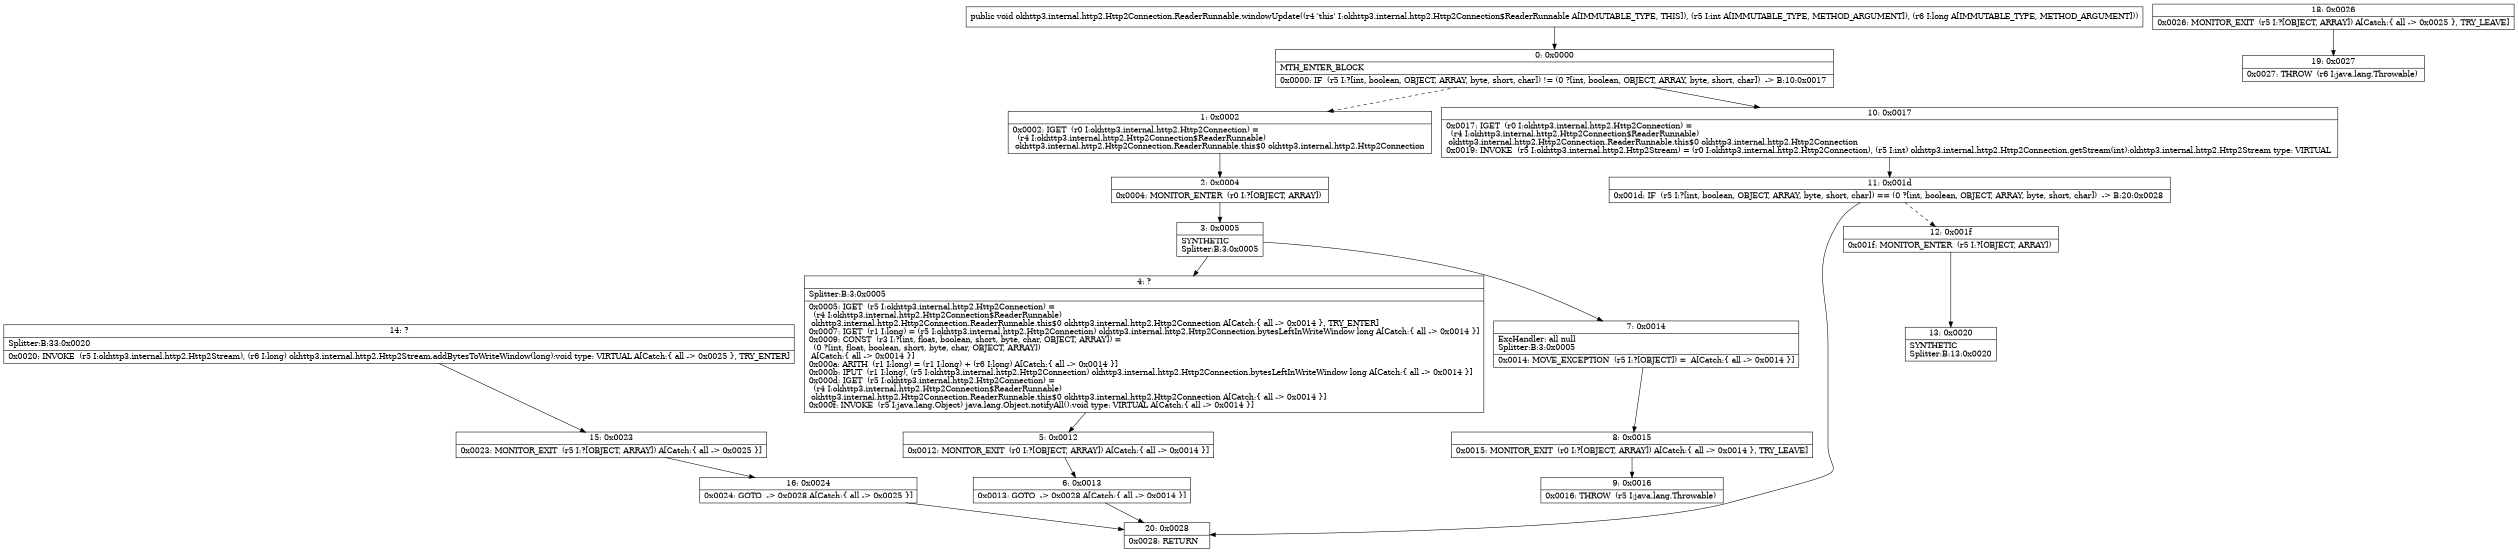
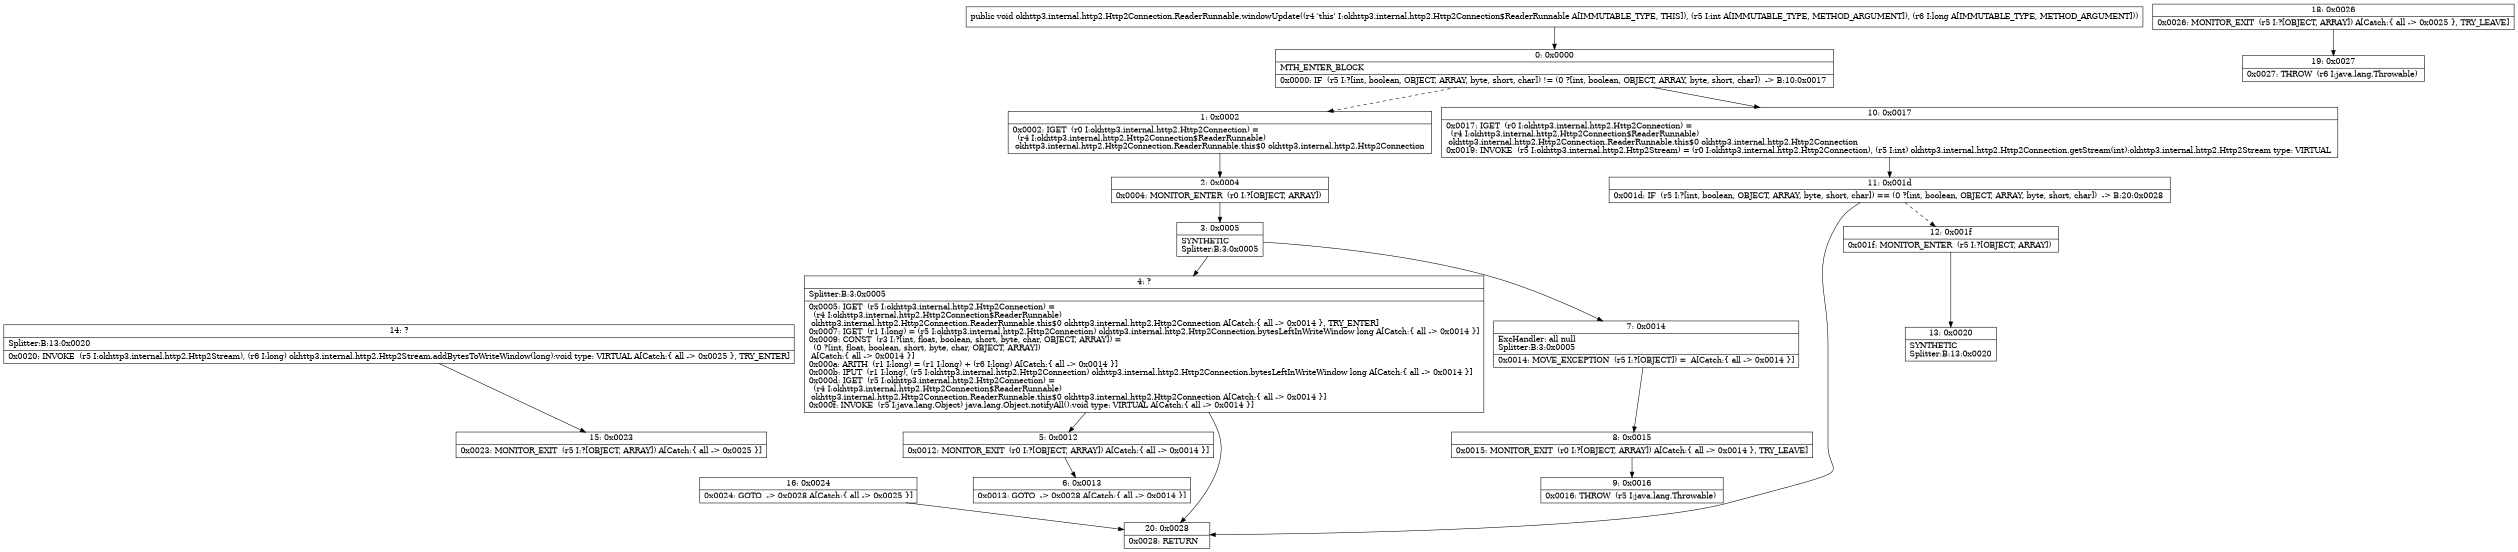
(49, 344) -> (49, 344)
(707, 467) -> none
(1122, 512) -> (1217, 469)
